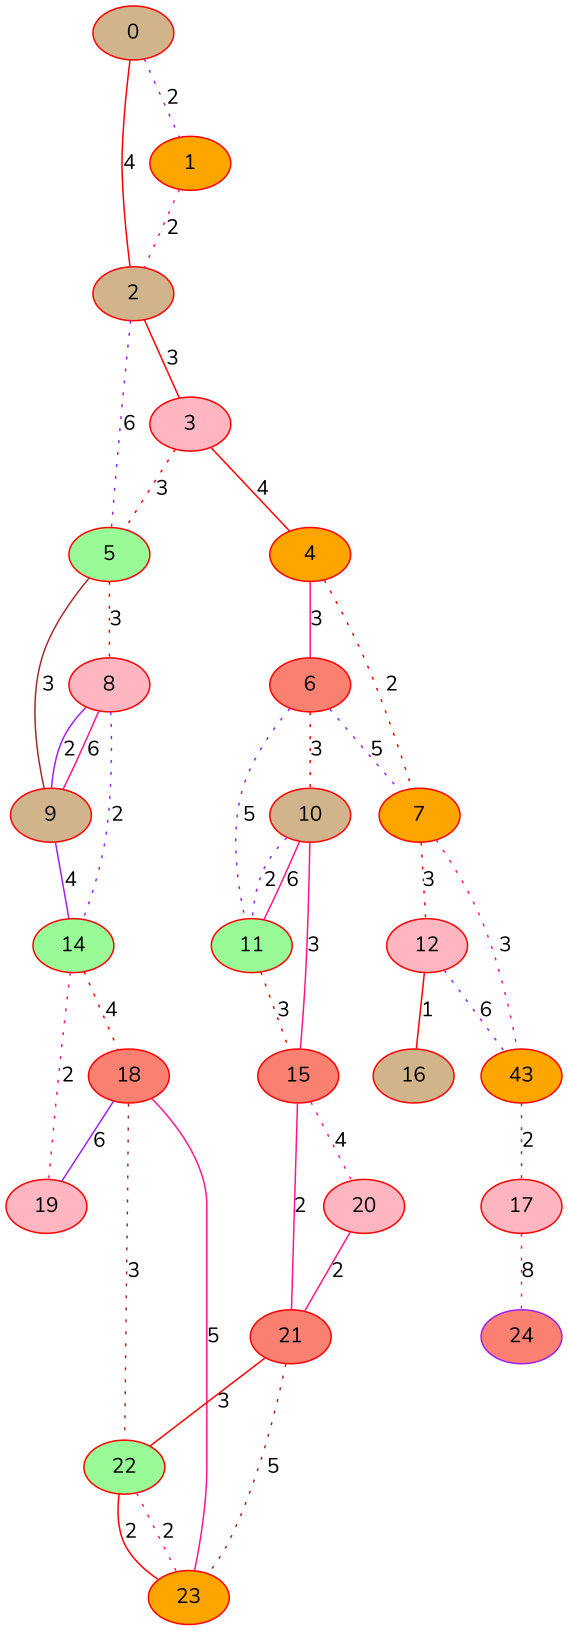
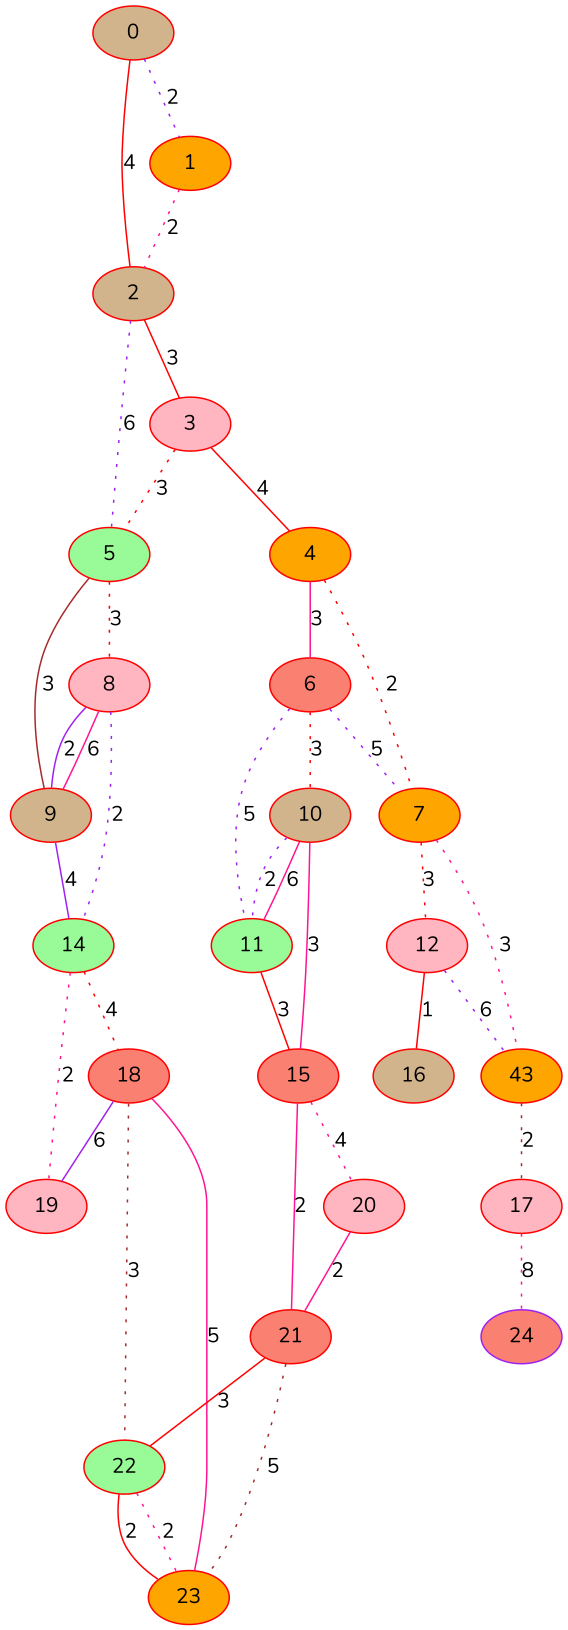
(275, 1011) -> (275, 1011)
